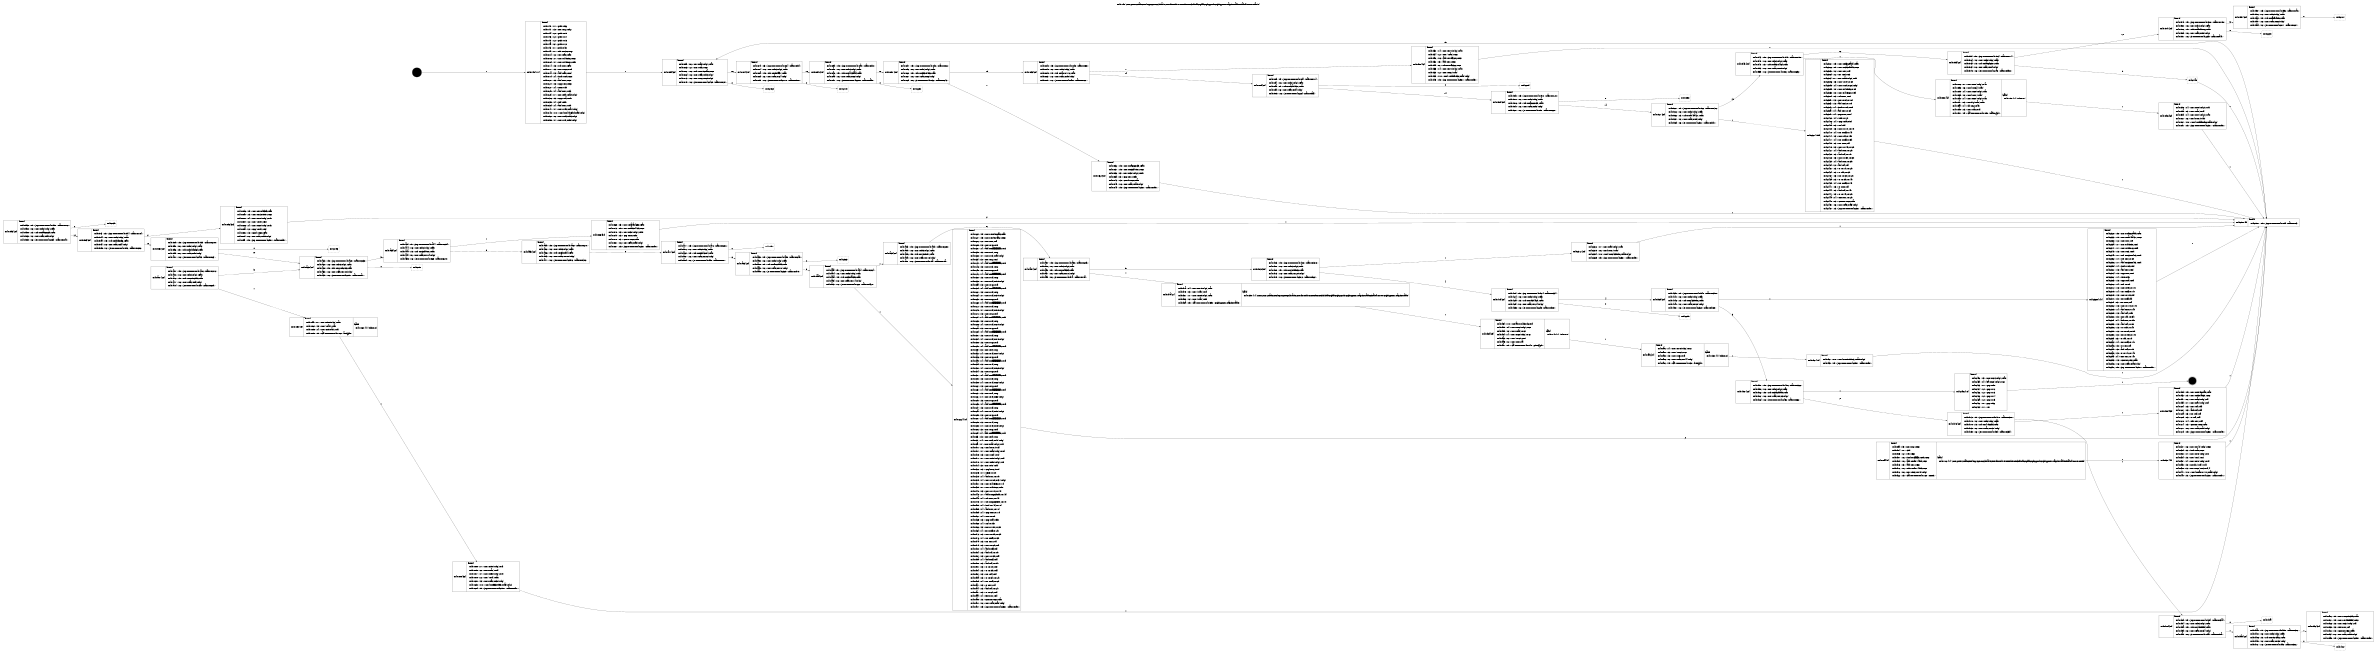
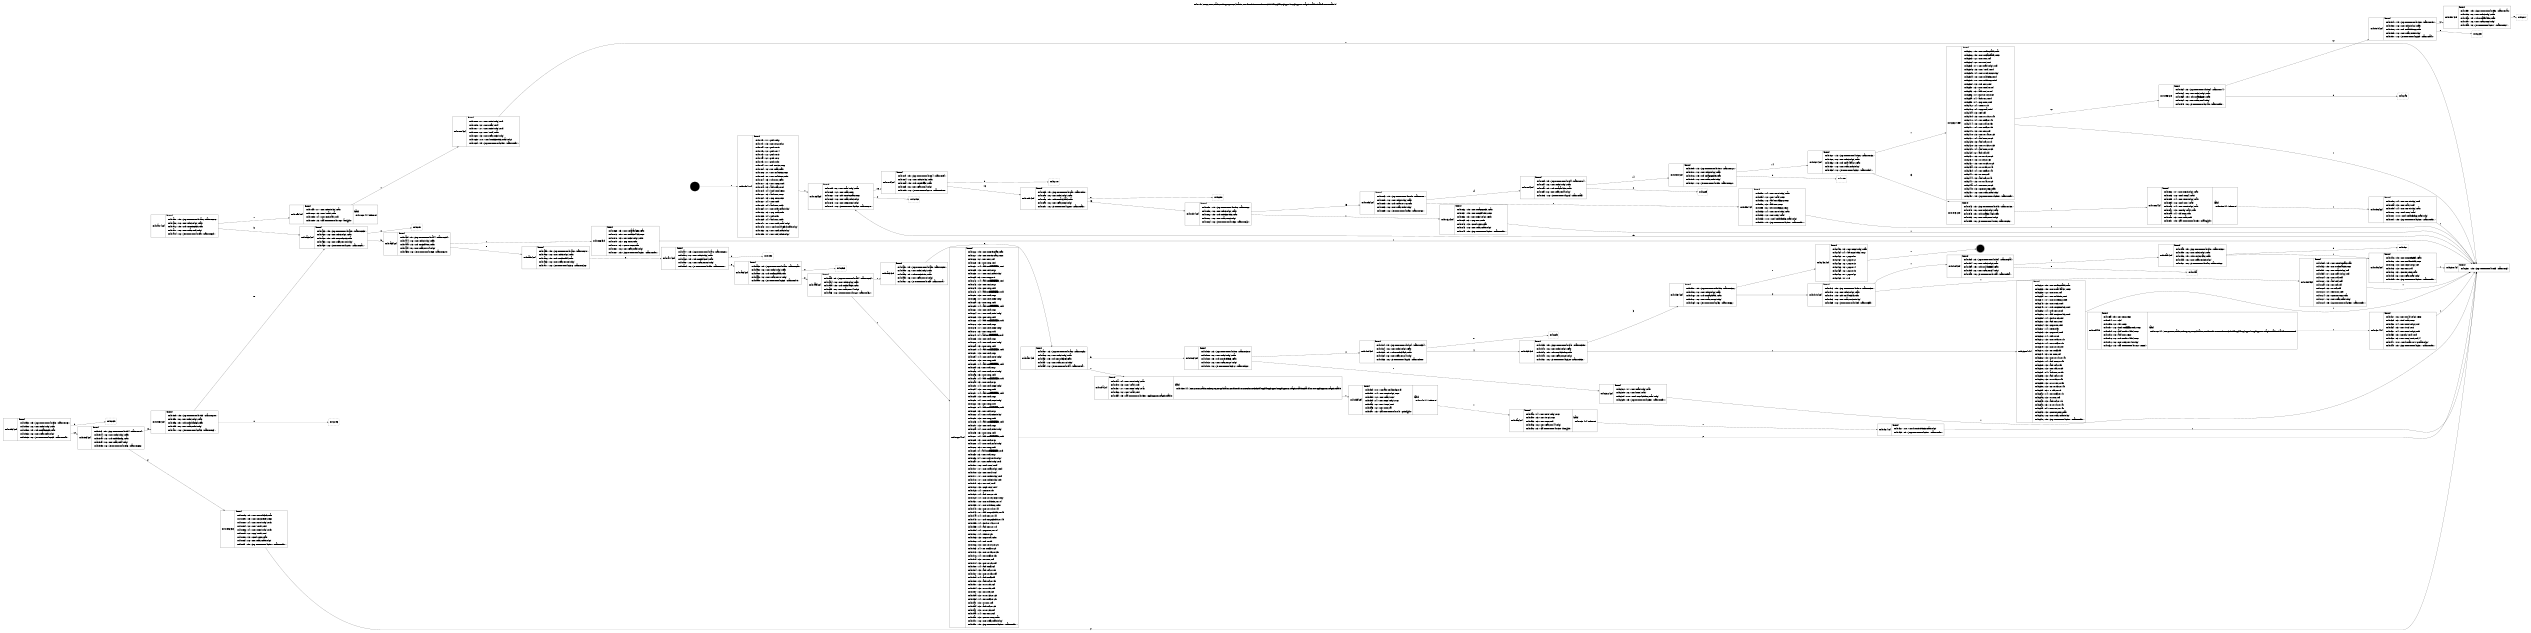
(1875, 54) -> (2086, 110)
(2247, 141) -> (2440, 268)
